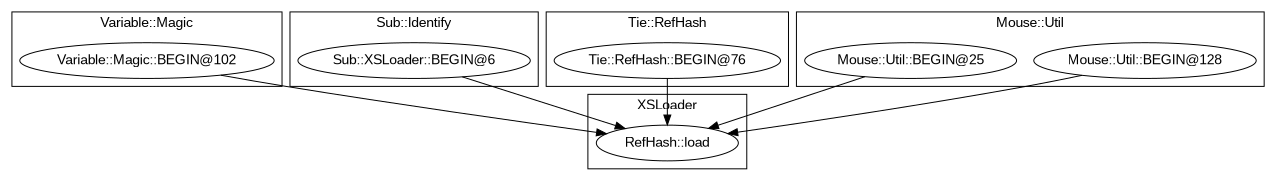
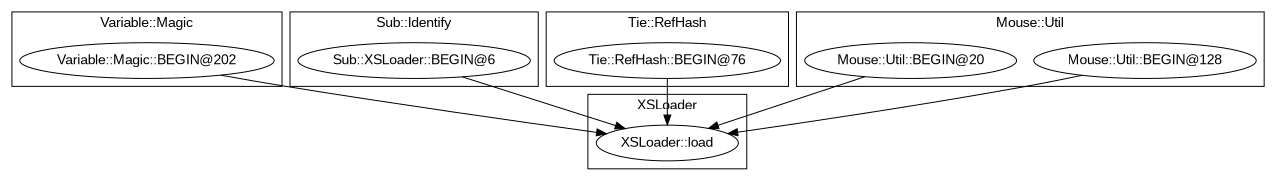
(147, 61) -> (147, 61)
(911, 61) -> (911, 61)
(667, 143) -> (667, 143)
